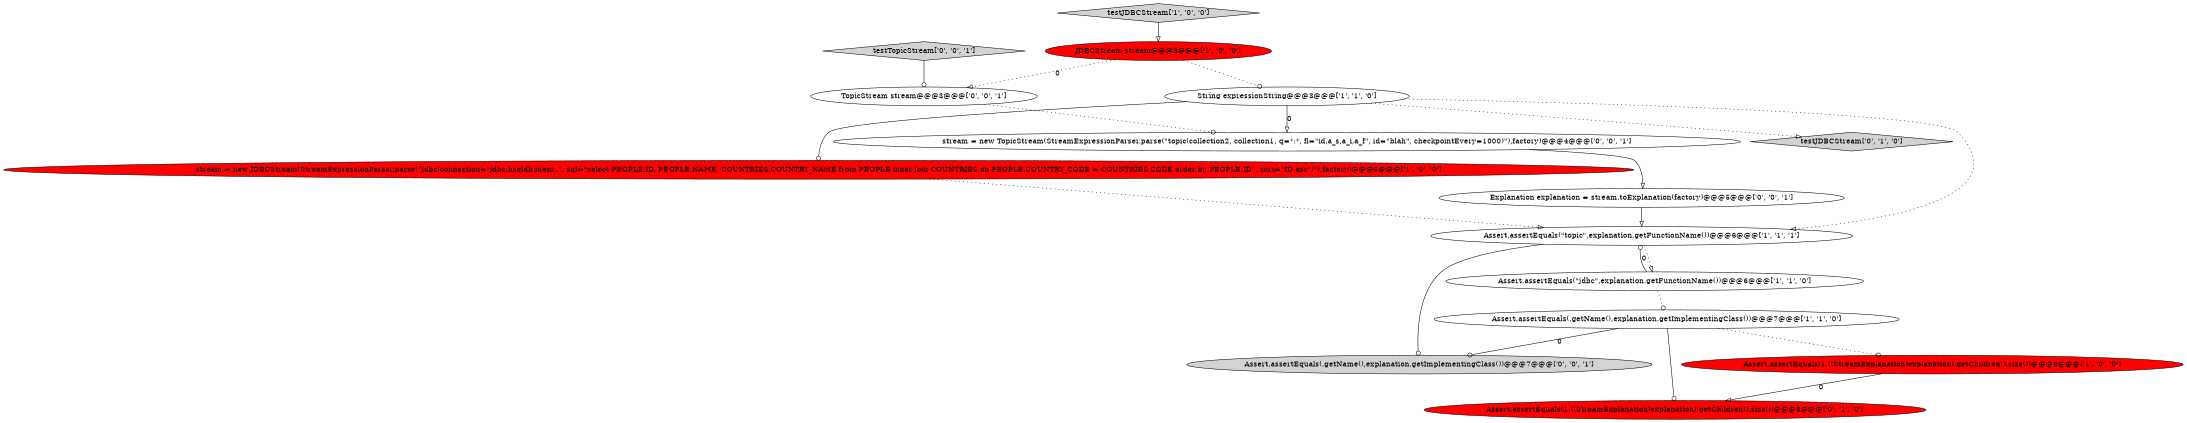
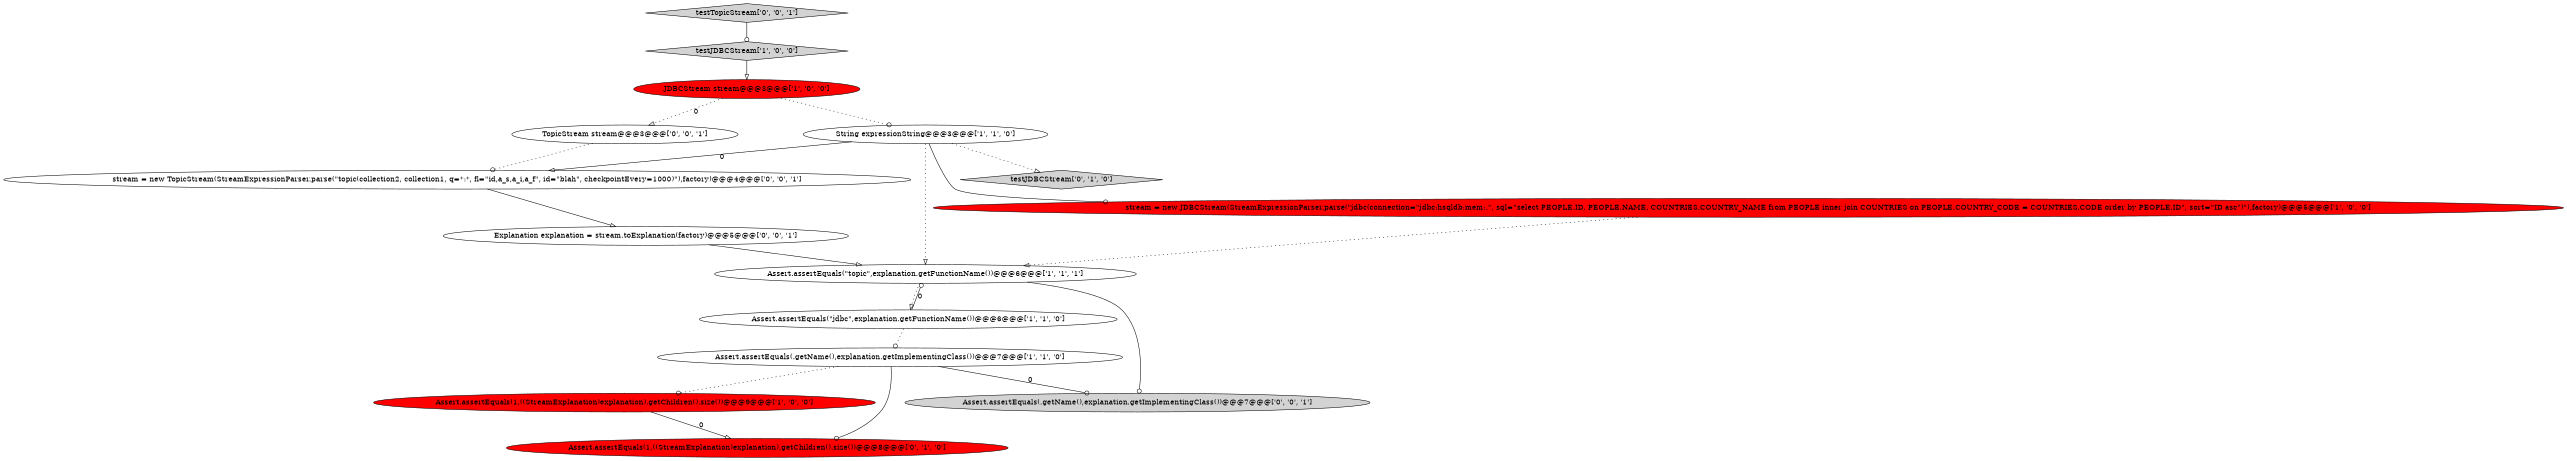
(924, 72) -> (747, 30)
